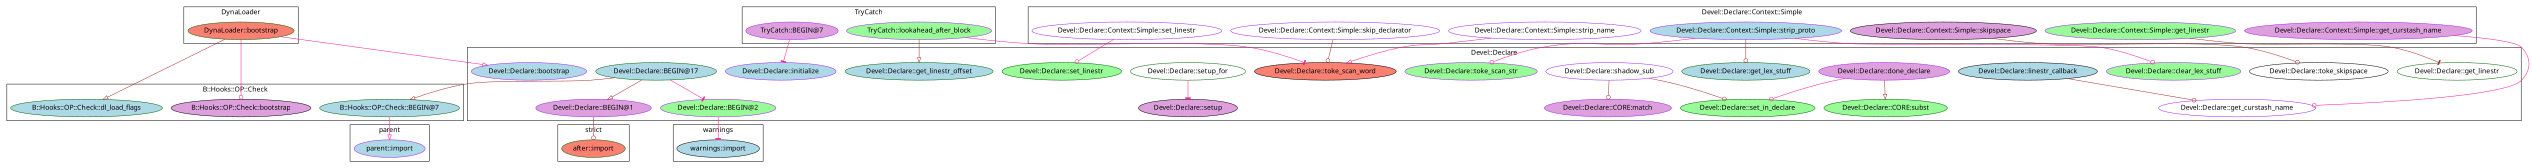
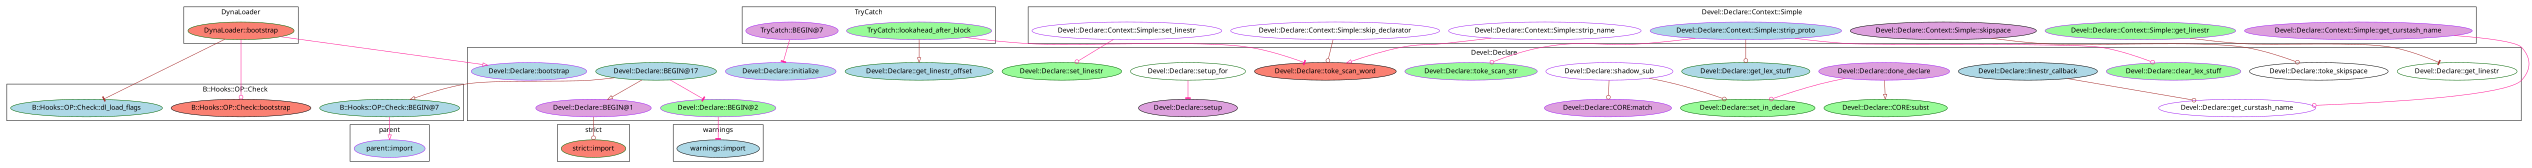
(166, 68) -> (165, 69)
(241, 108) -> (241, 108)
(594, 149) -> (594, 149)
